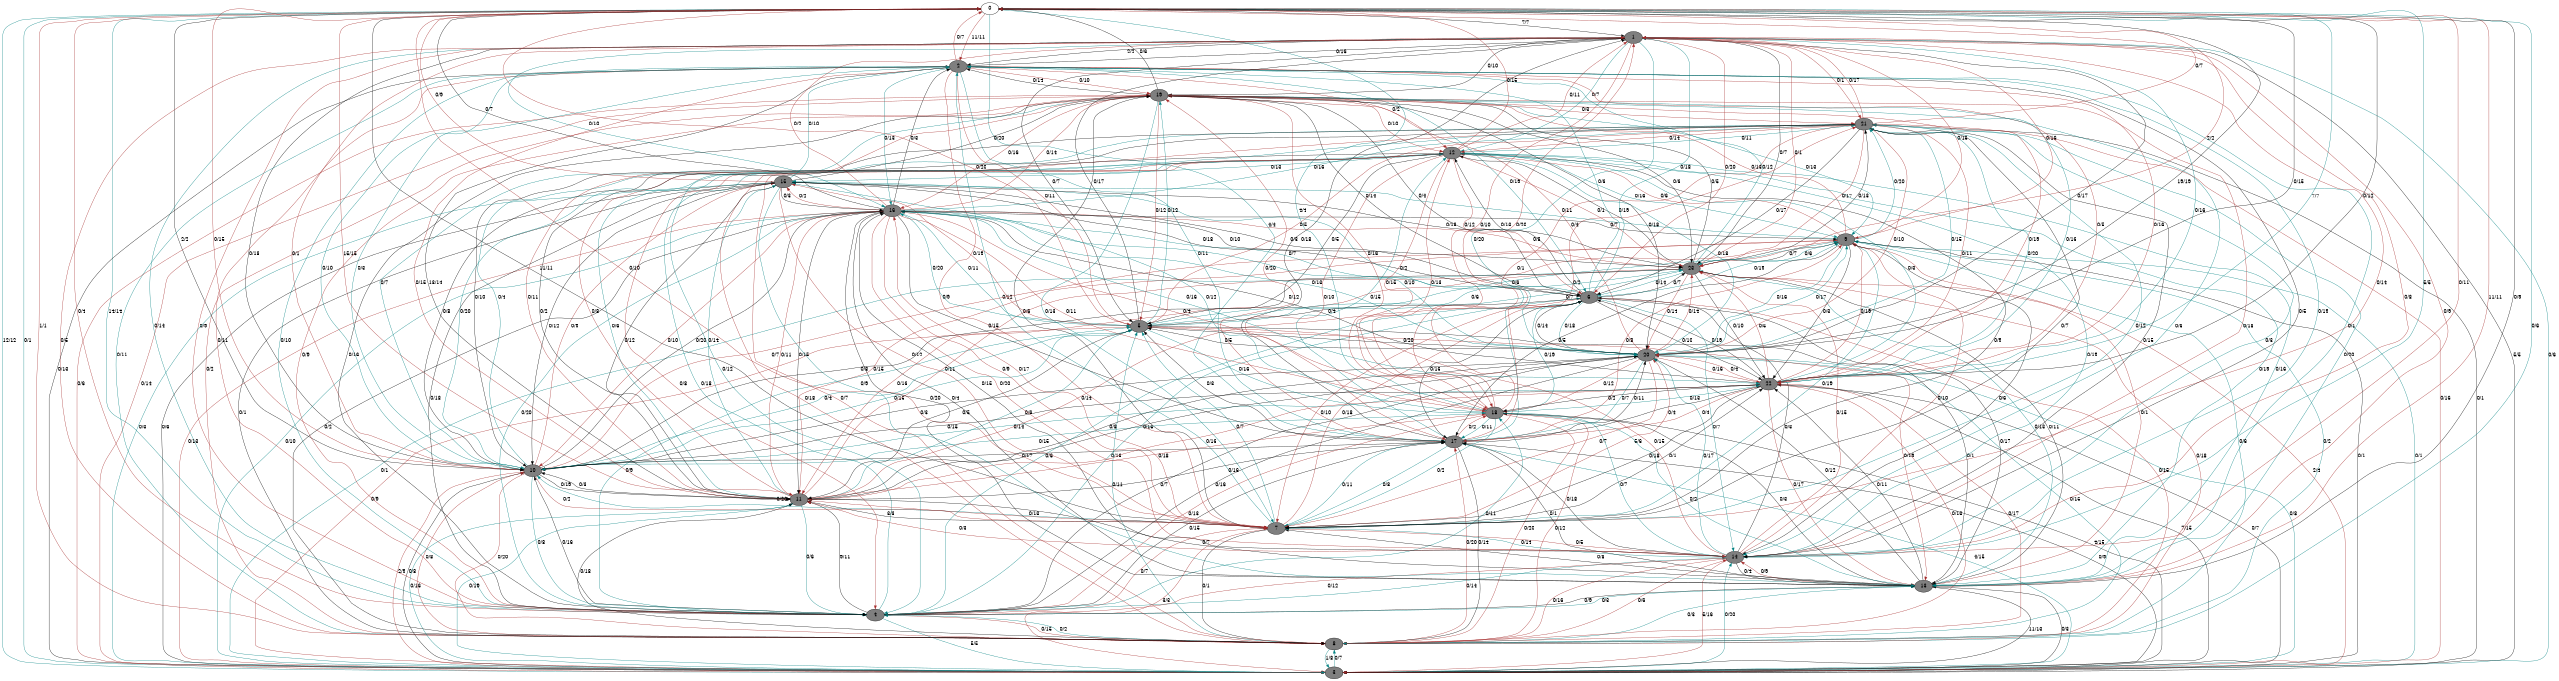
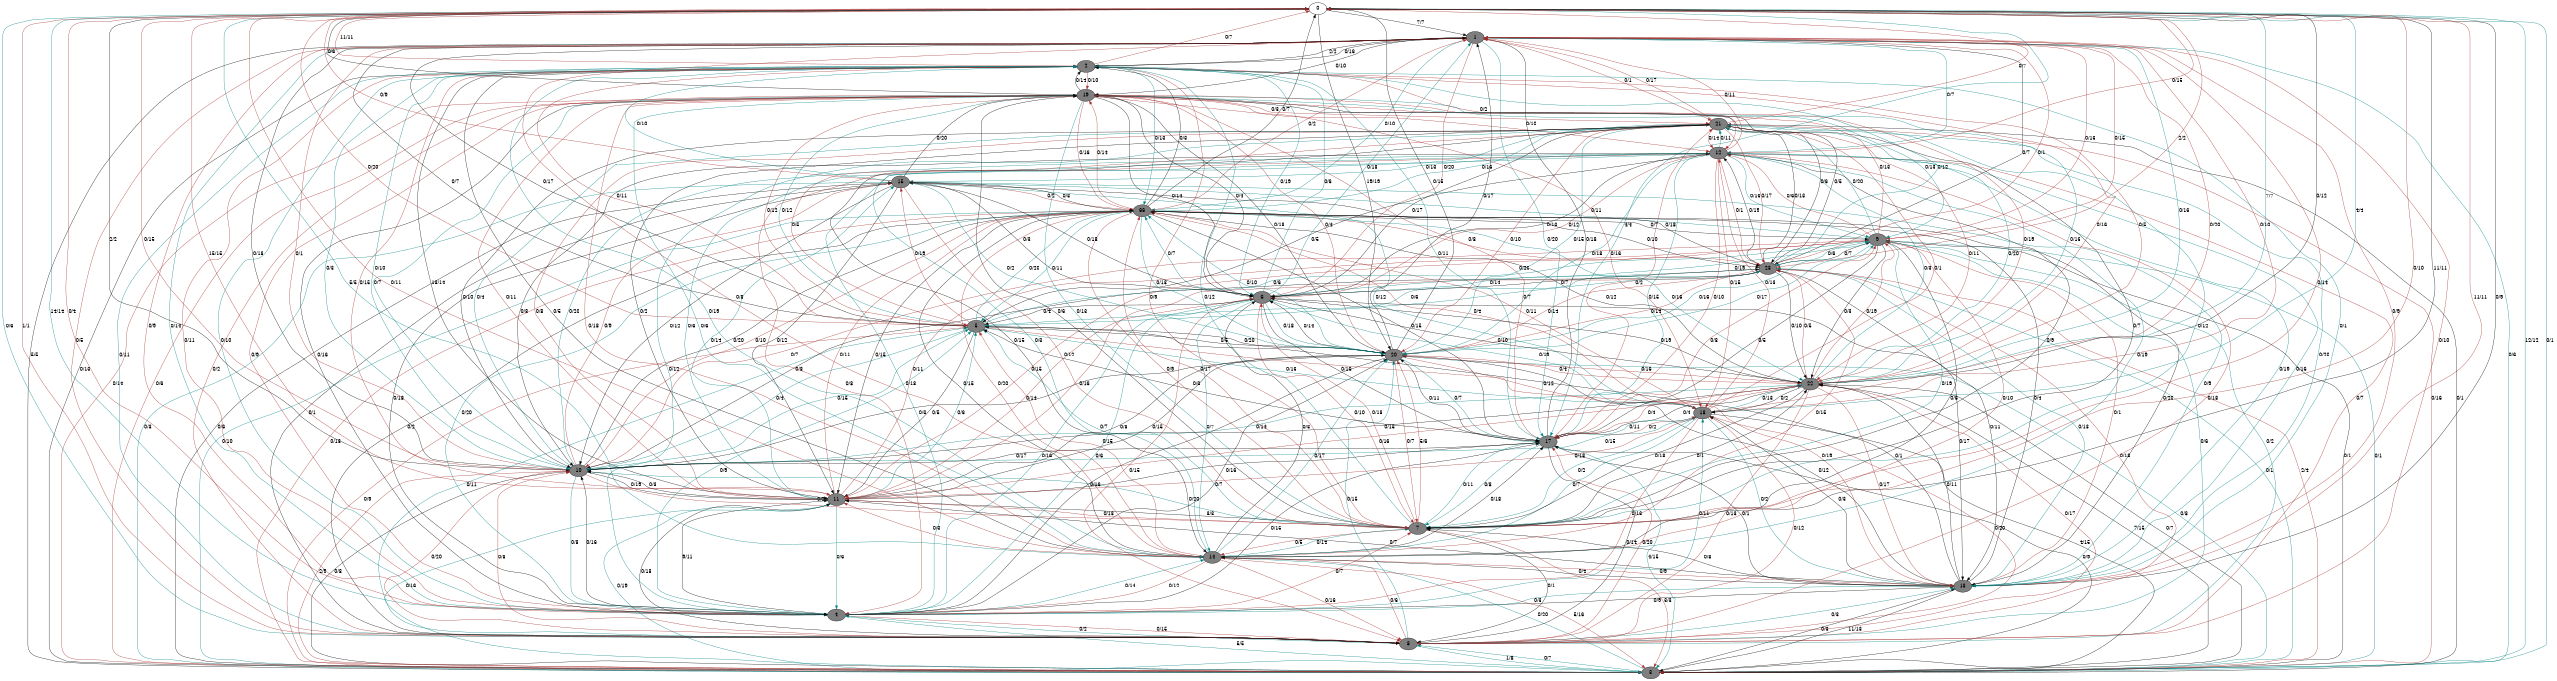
(892, 211) -> (1142, 211)
none -> (2414, 427)
